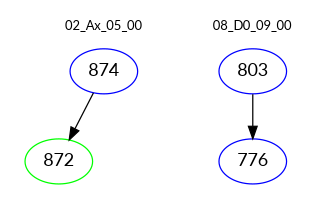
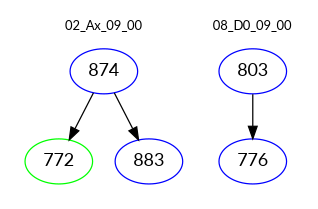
(104, 27) -> (104, 27)
(59, 161) -> (59, 161)
none -> (149, 161)
